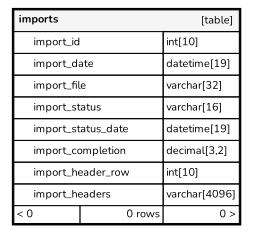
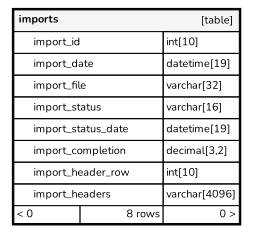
(143, 214) -> (143, 214)
